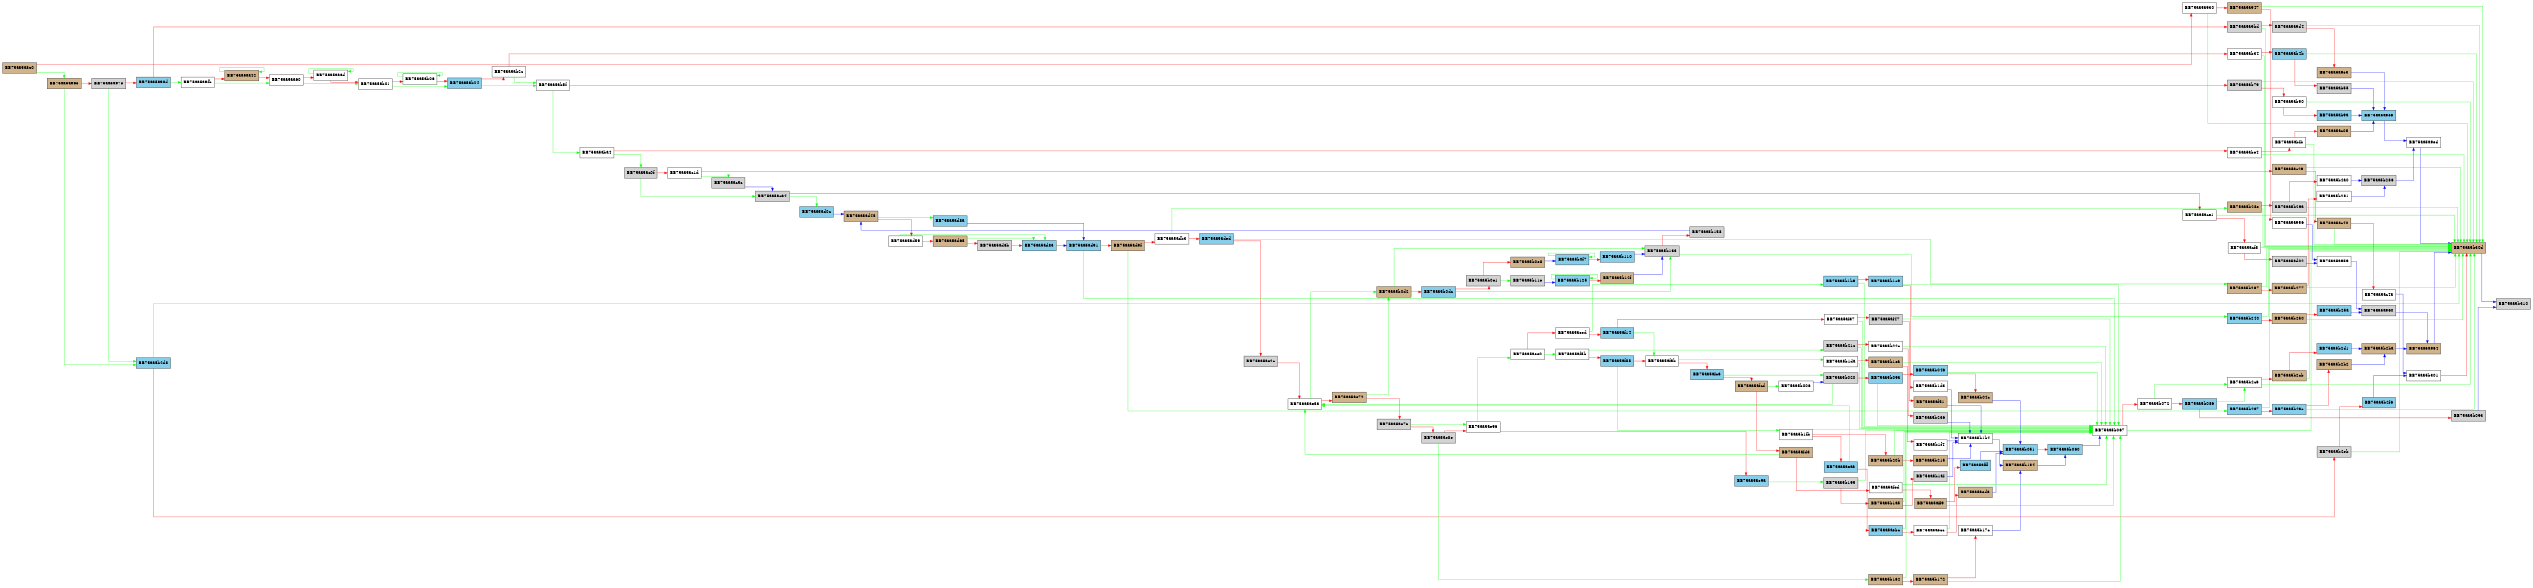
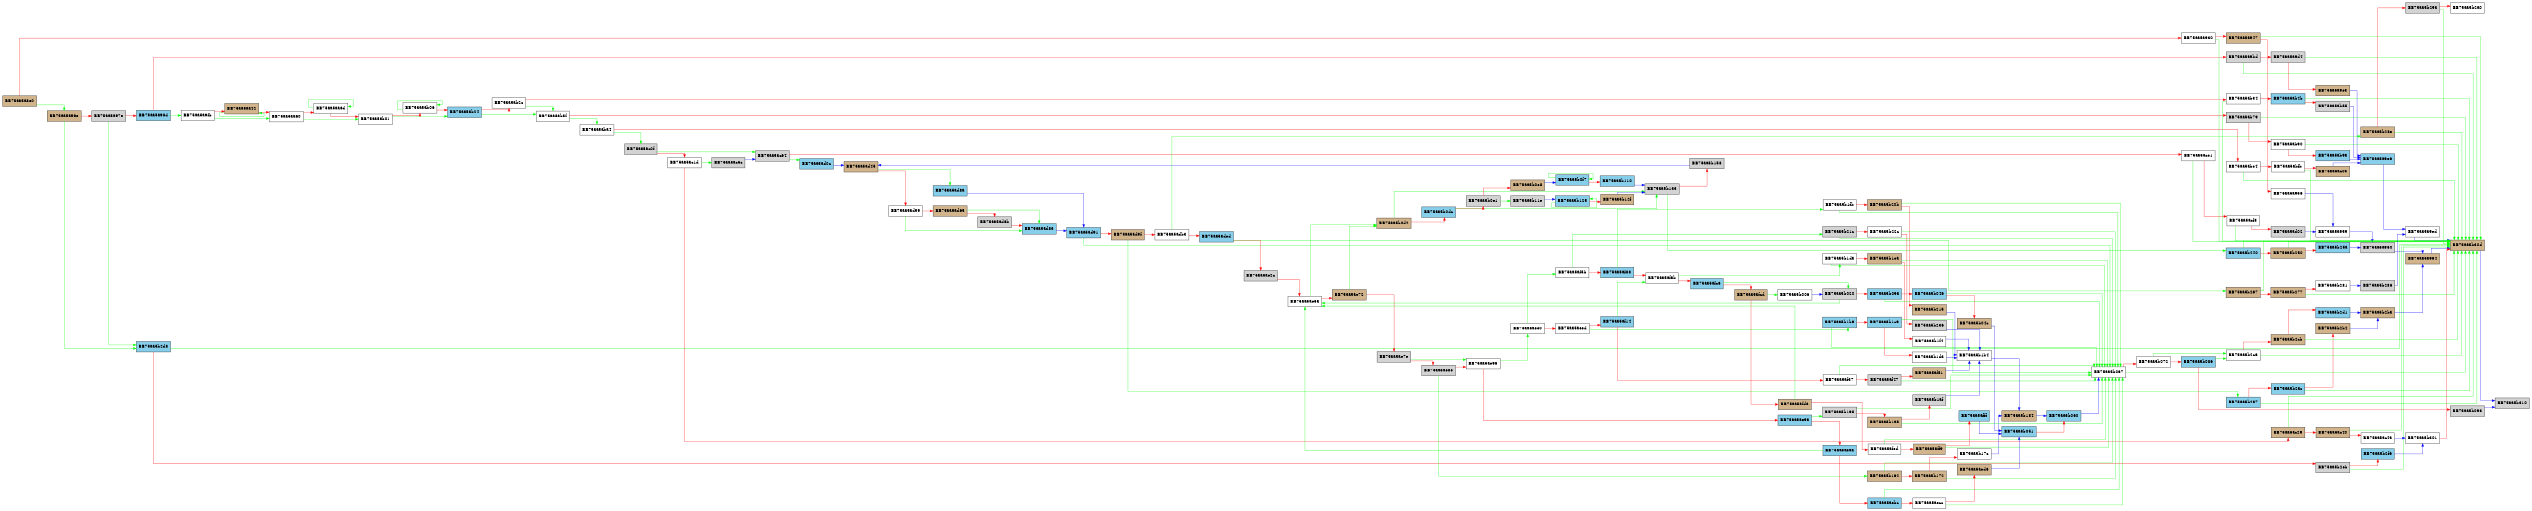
(2355, 181) -> none
(1841, 437) -> (1836, 422)
